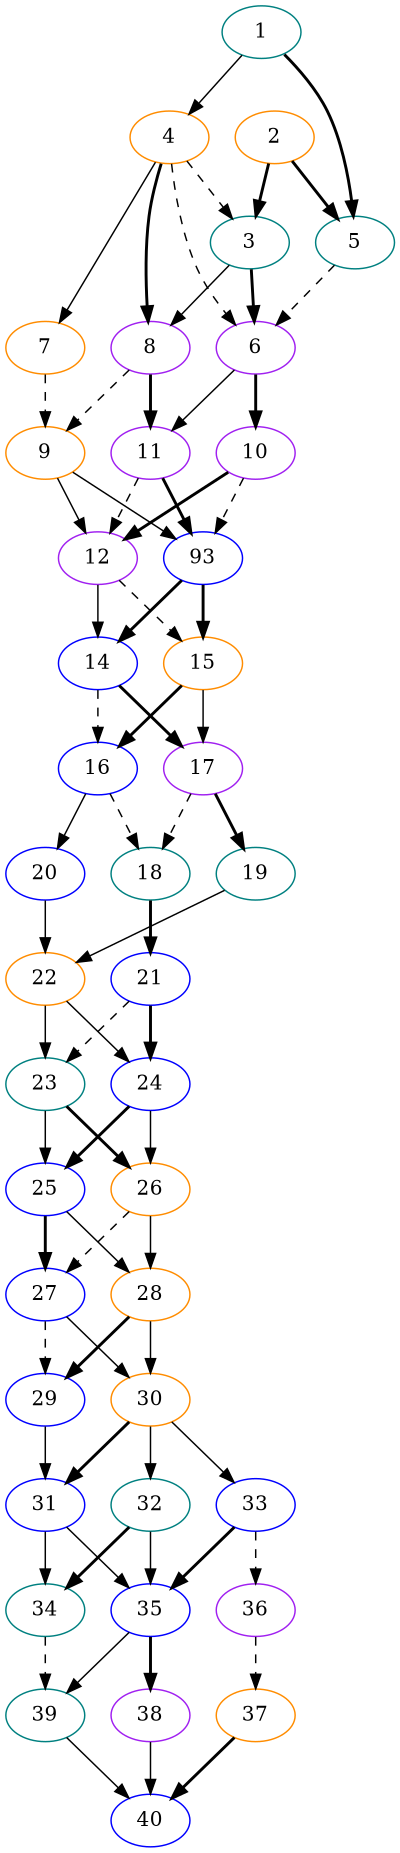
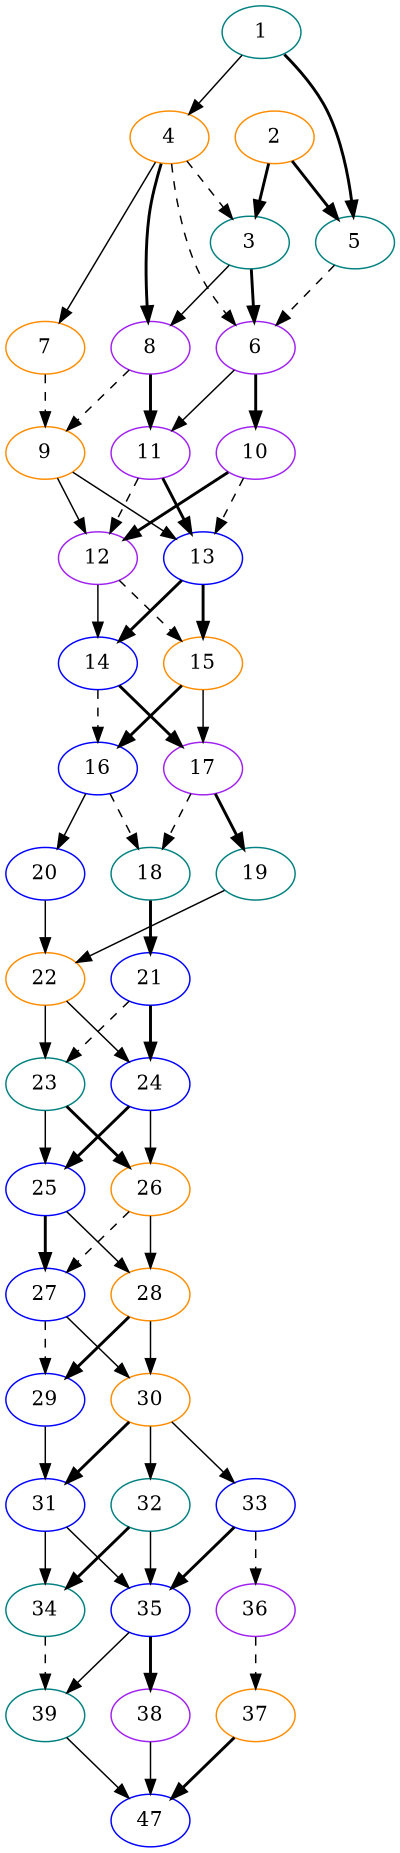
(203, 558) -> (203, 558)
(150, 1821) -> (150, 1821)
